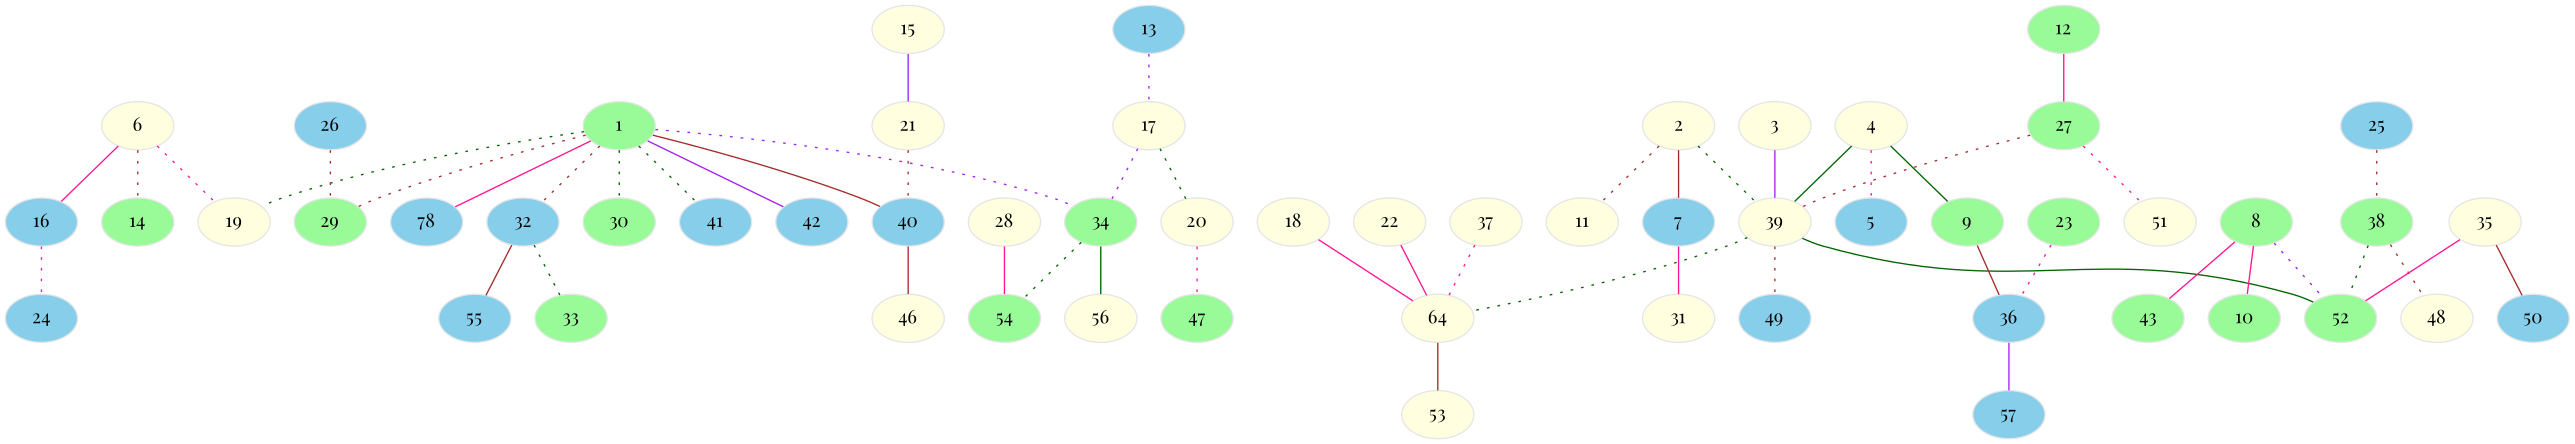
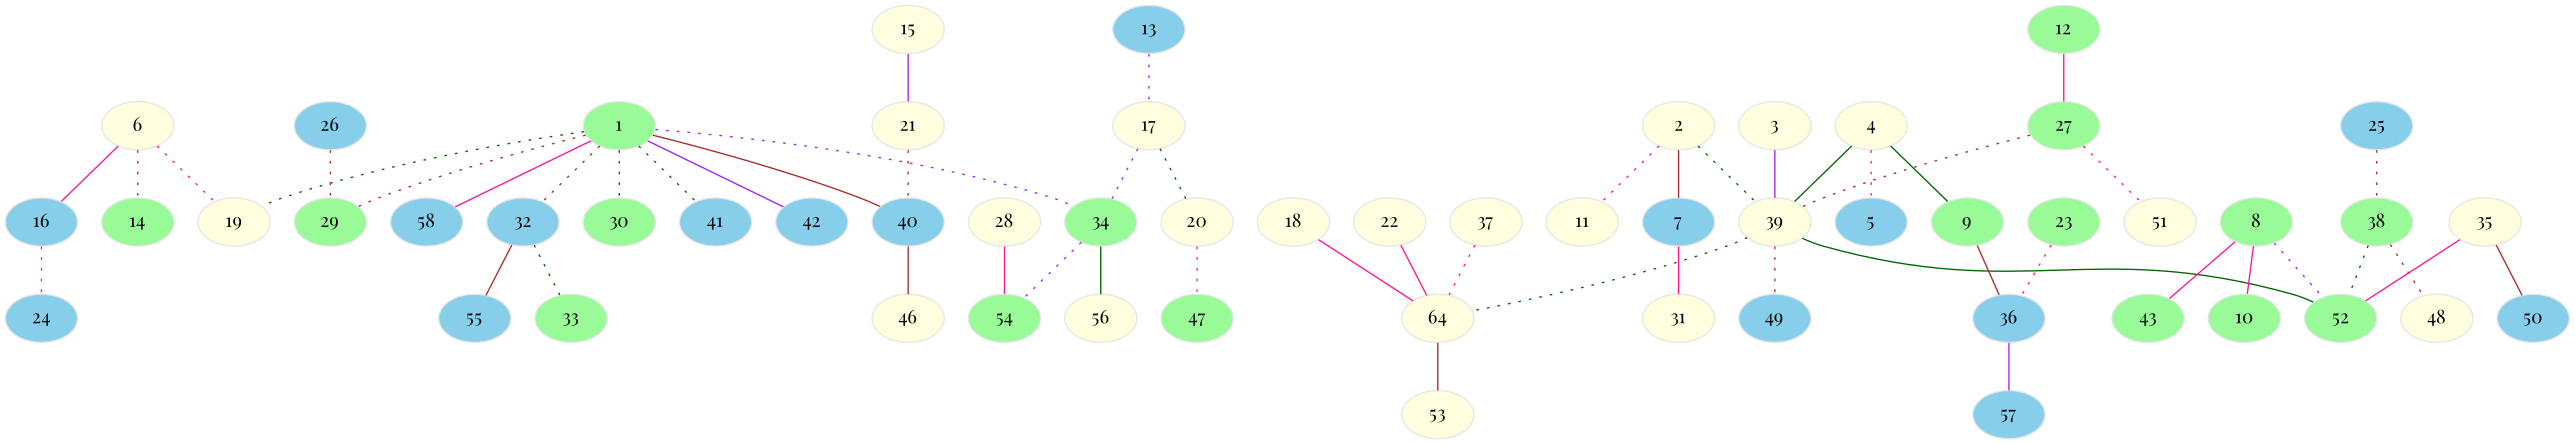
(1631, 174) -> (1631, 174)
(427, 222) -> (427, 222)
(1053, 270) -> (1053, 270)
